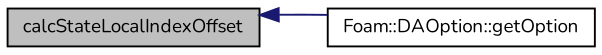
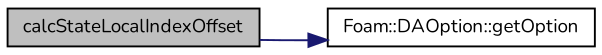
(303, 15) -> (284, 40)
